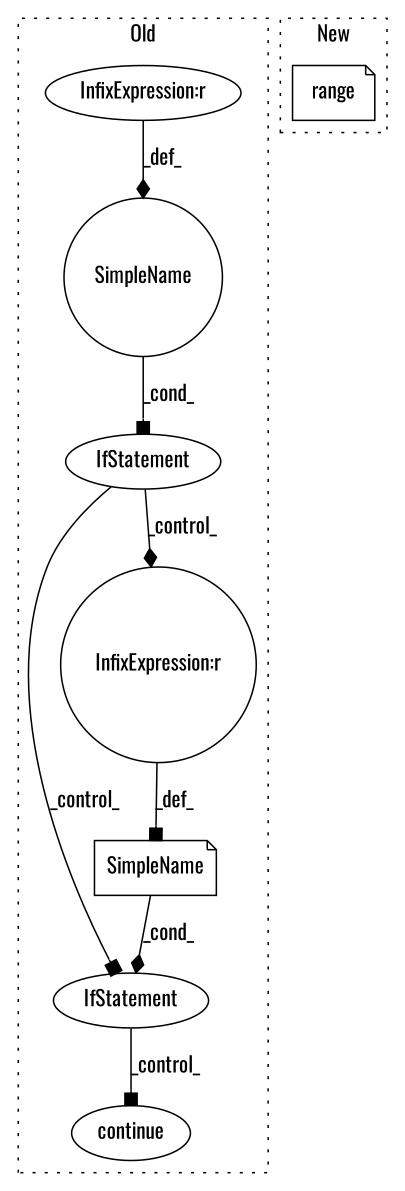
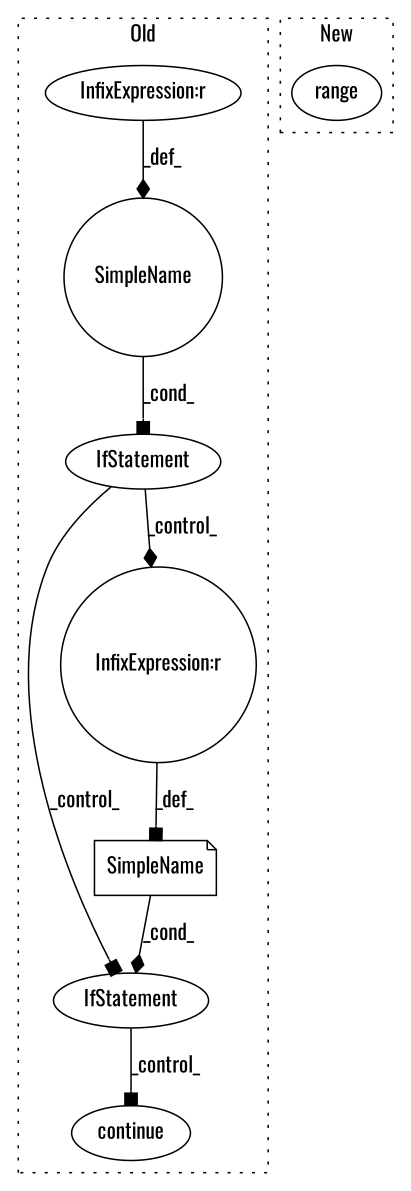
(334, 93) -> (337, 93)
